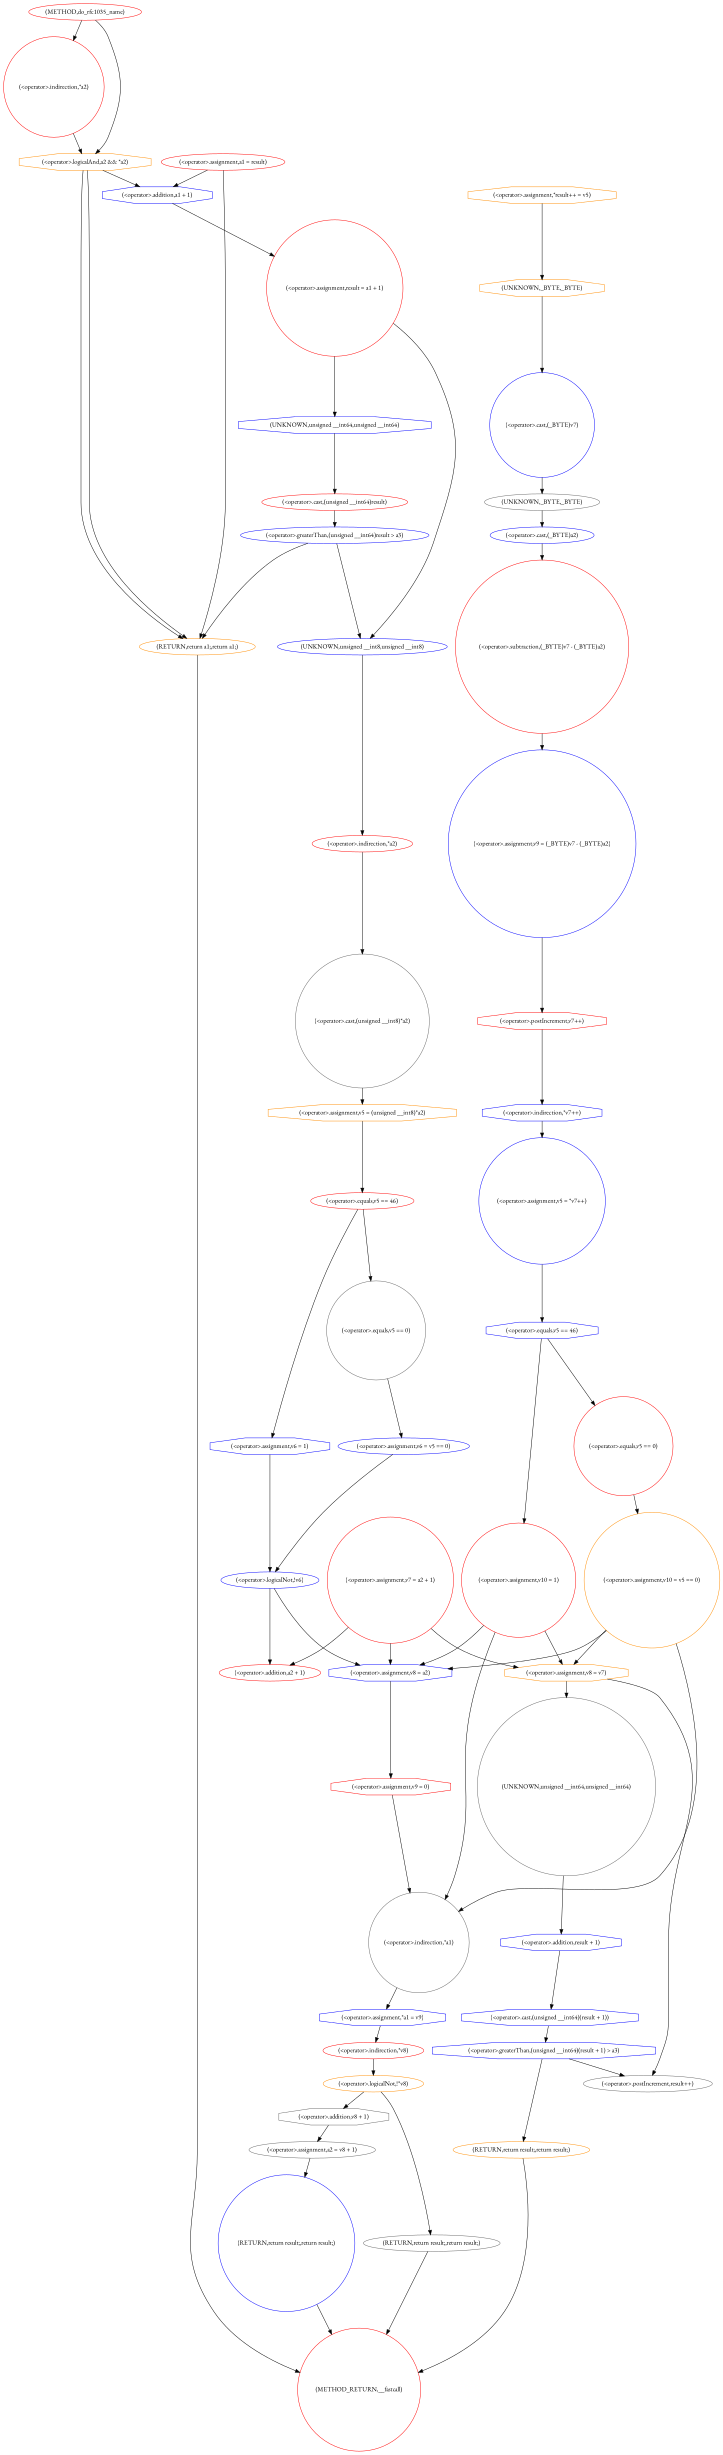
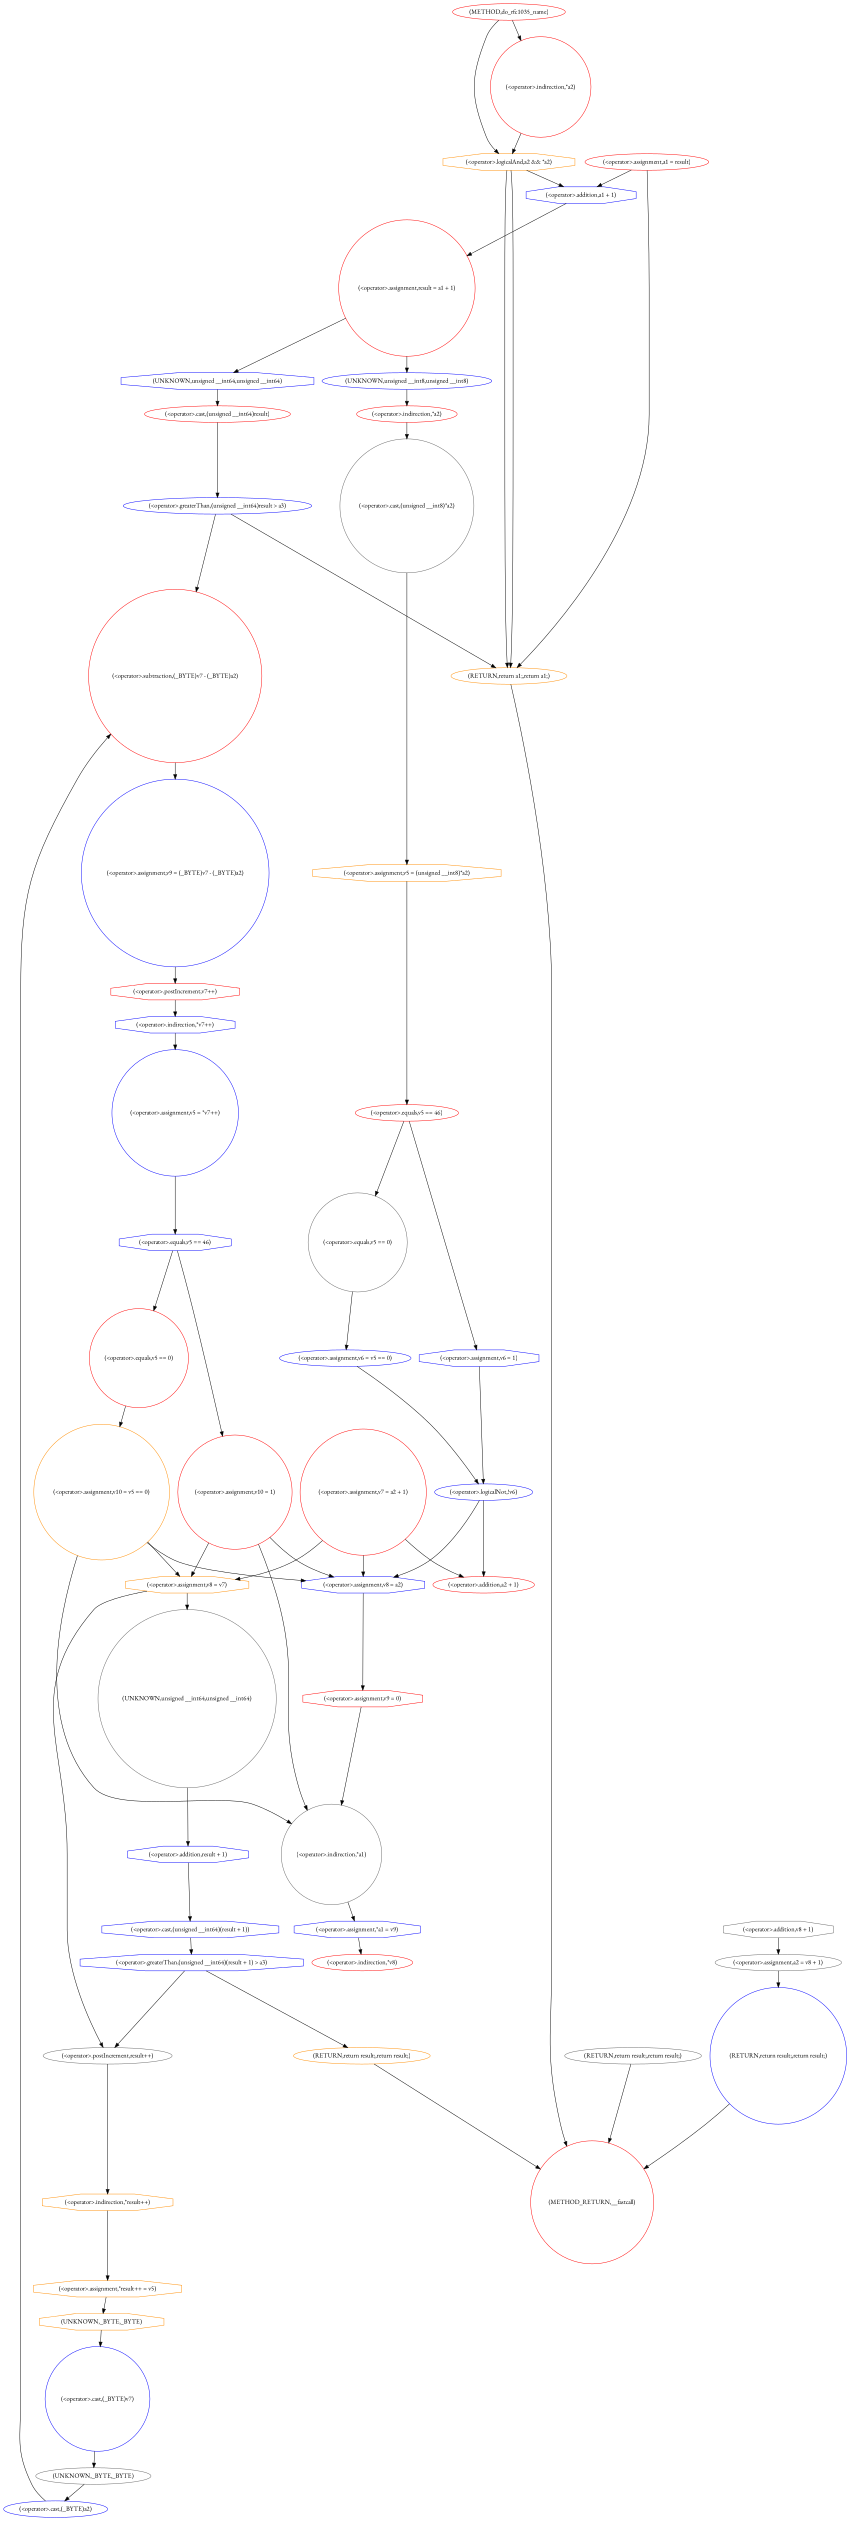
(348, 589) -> (206, 551)
(373, 2084) -> none
none -> (108, 2202)
